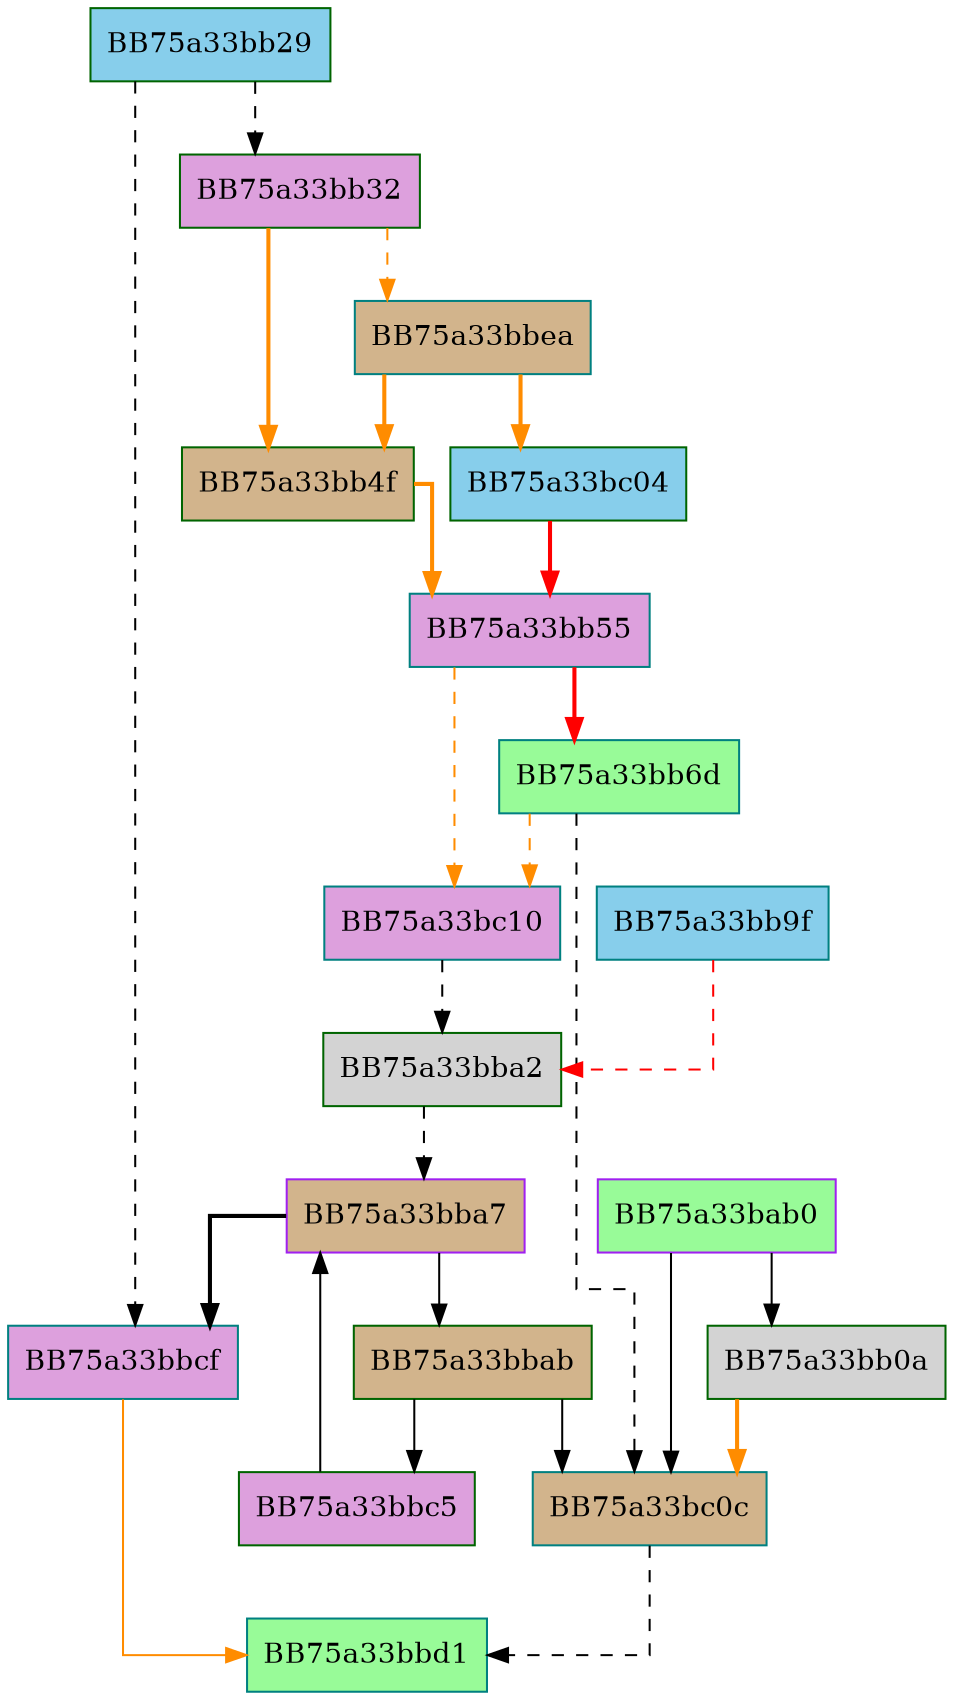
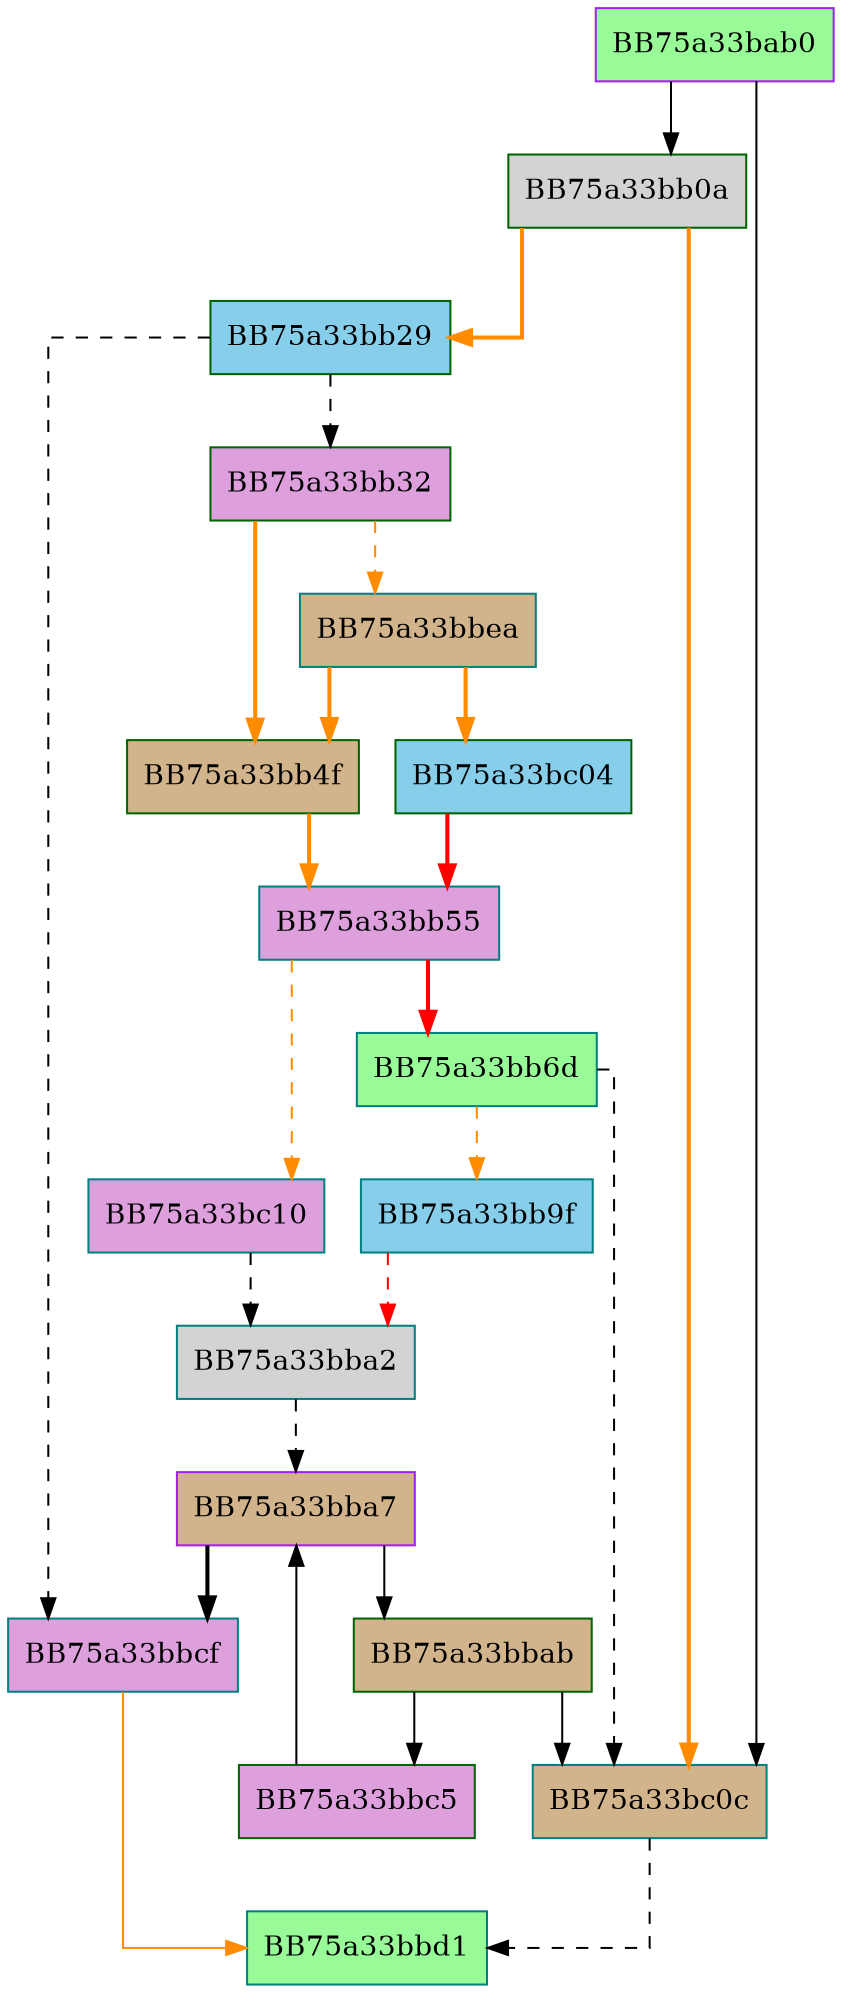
none -> (522, 308)
(530, 840) -> (477, 1132)
(442, 1070) -> (296, 1362)
